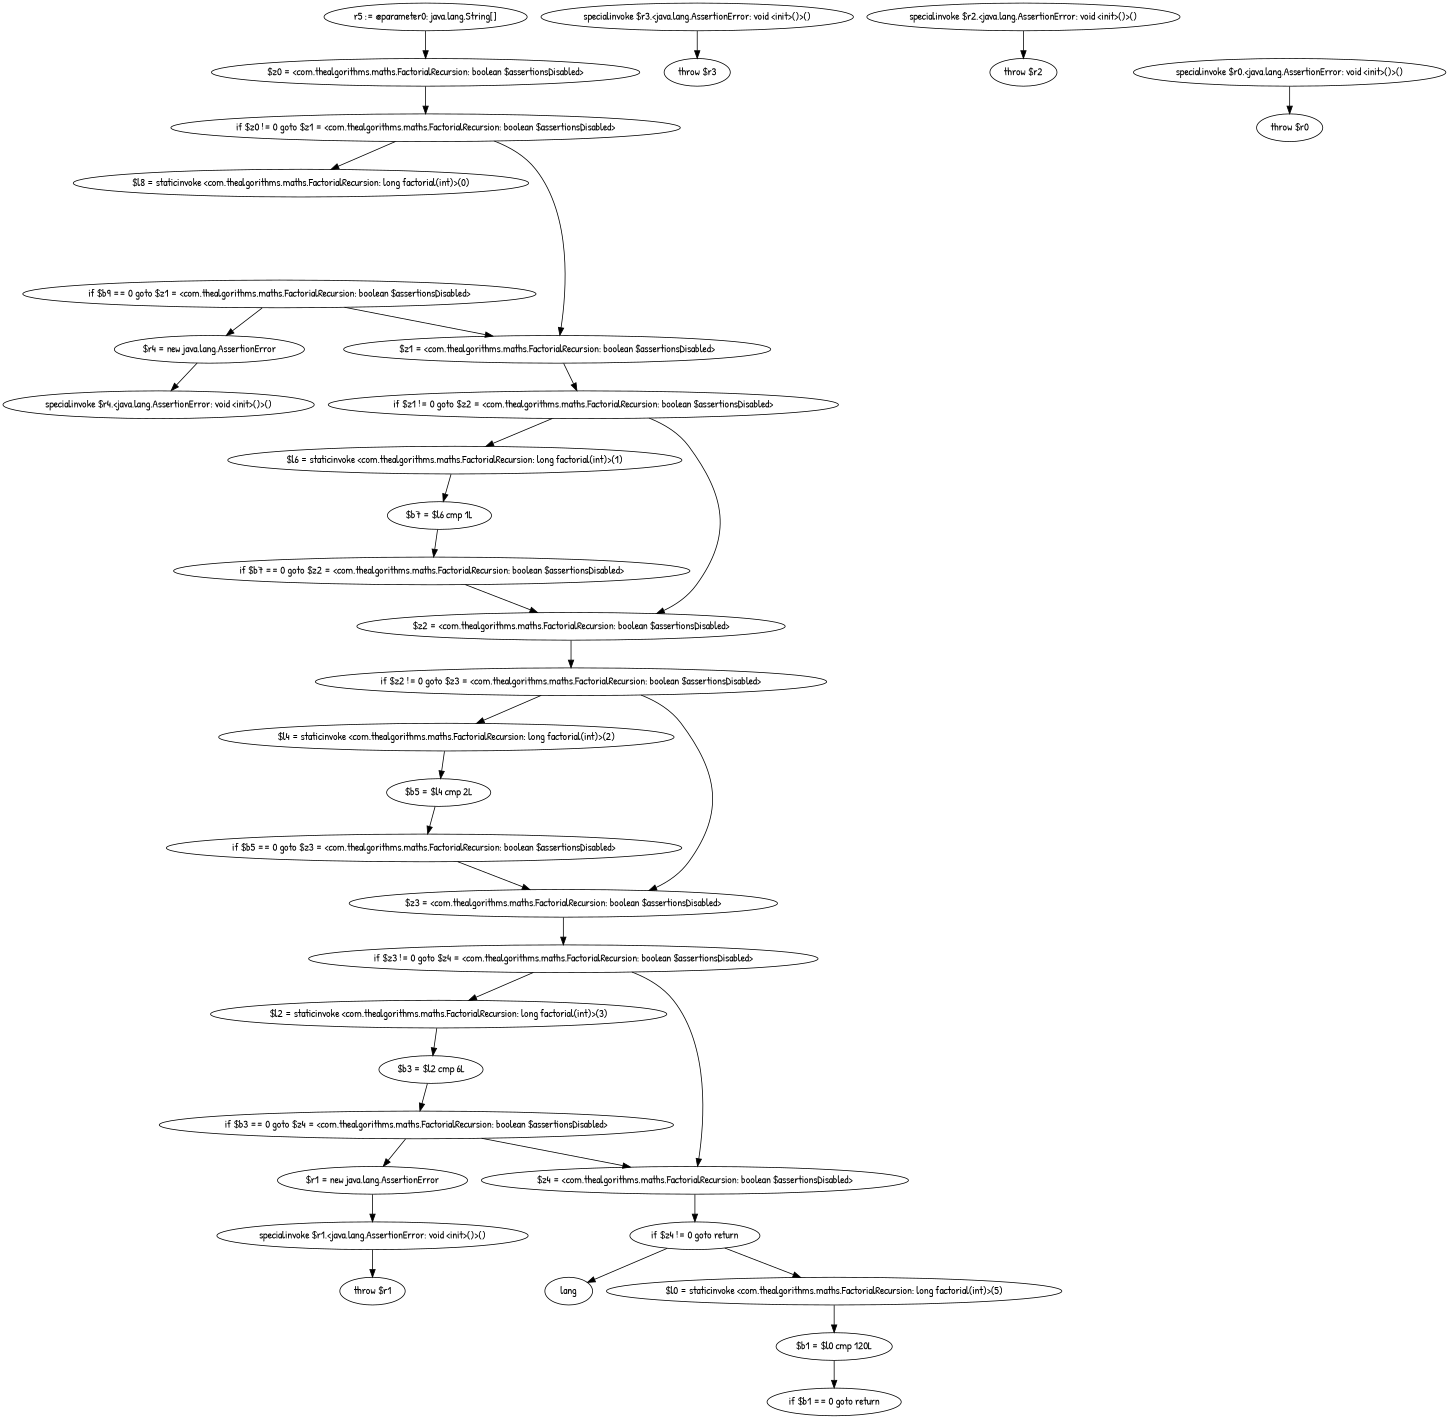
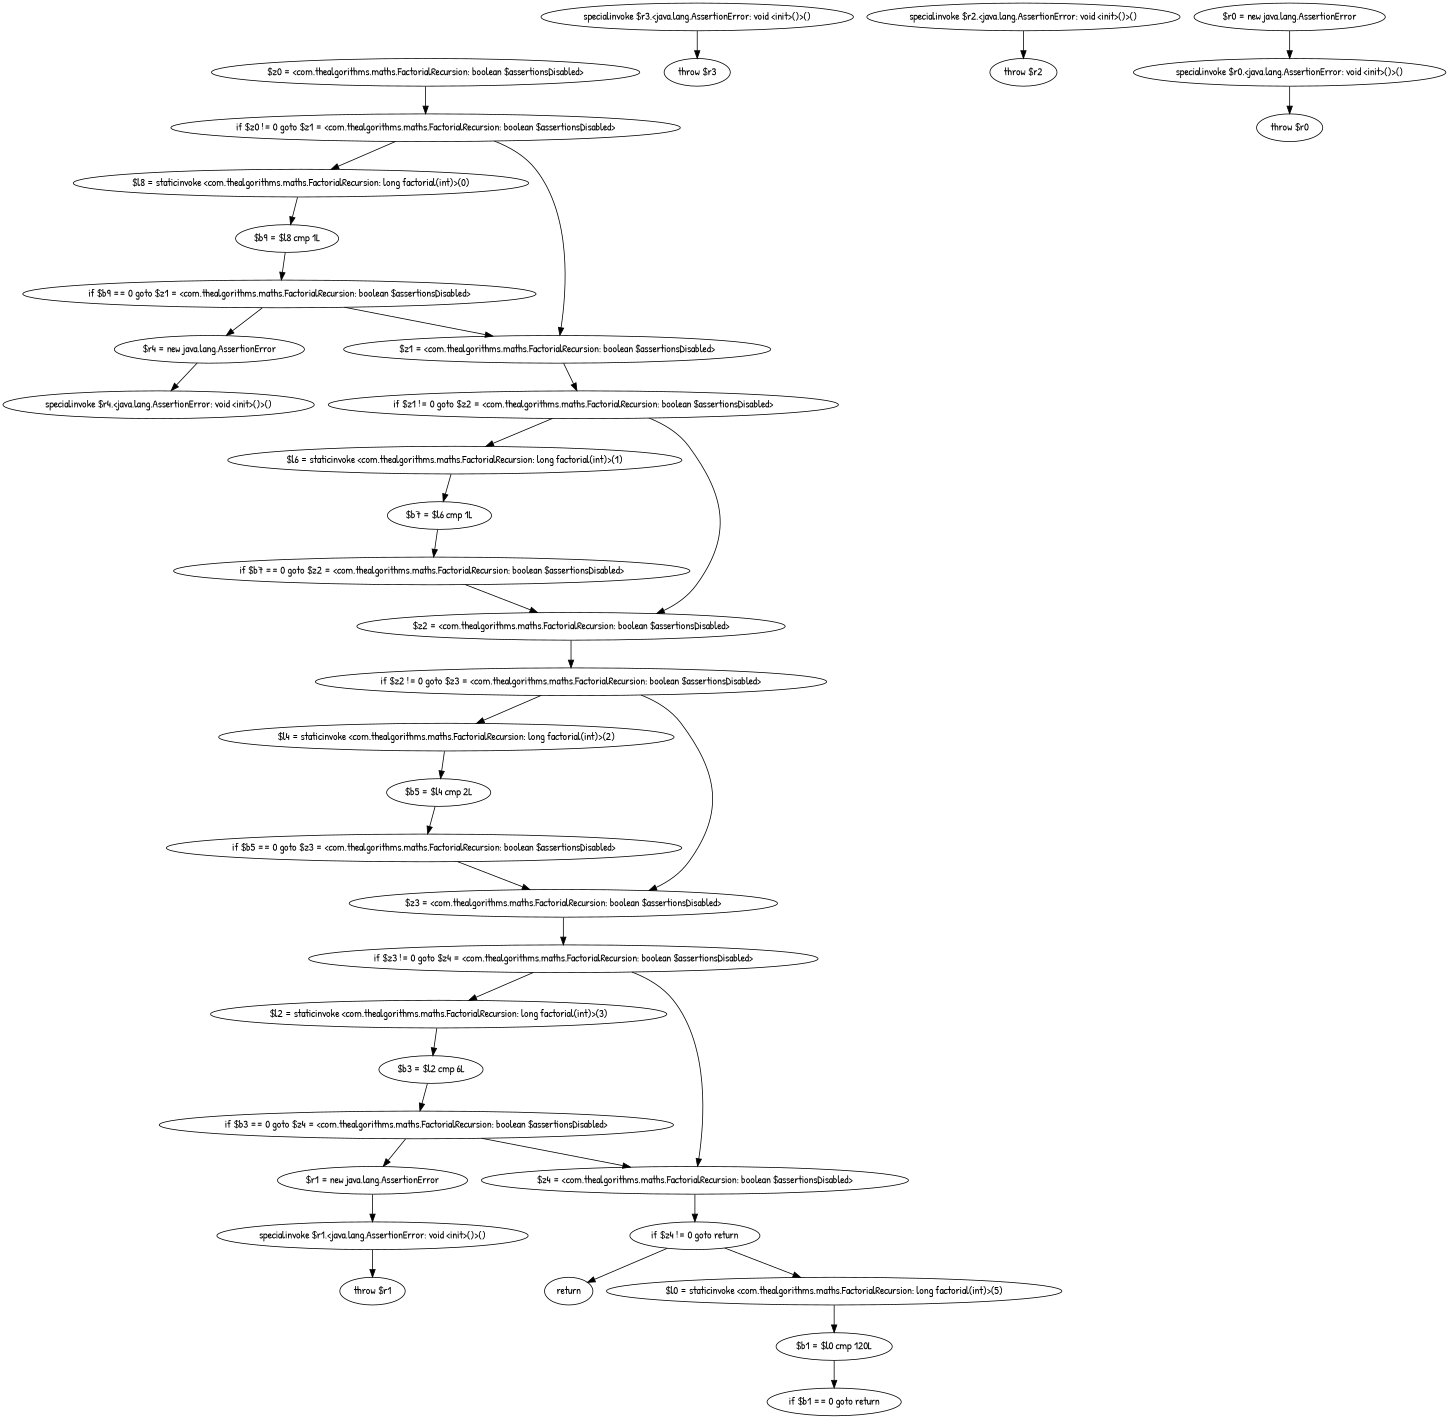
(426, 17) -> none
none -> (1290, 17)
none -> (287, 239)
(569, 1291) -> (569, 1291)
